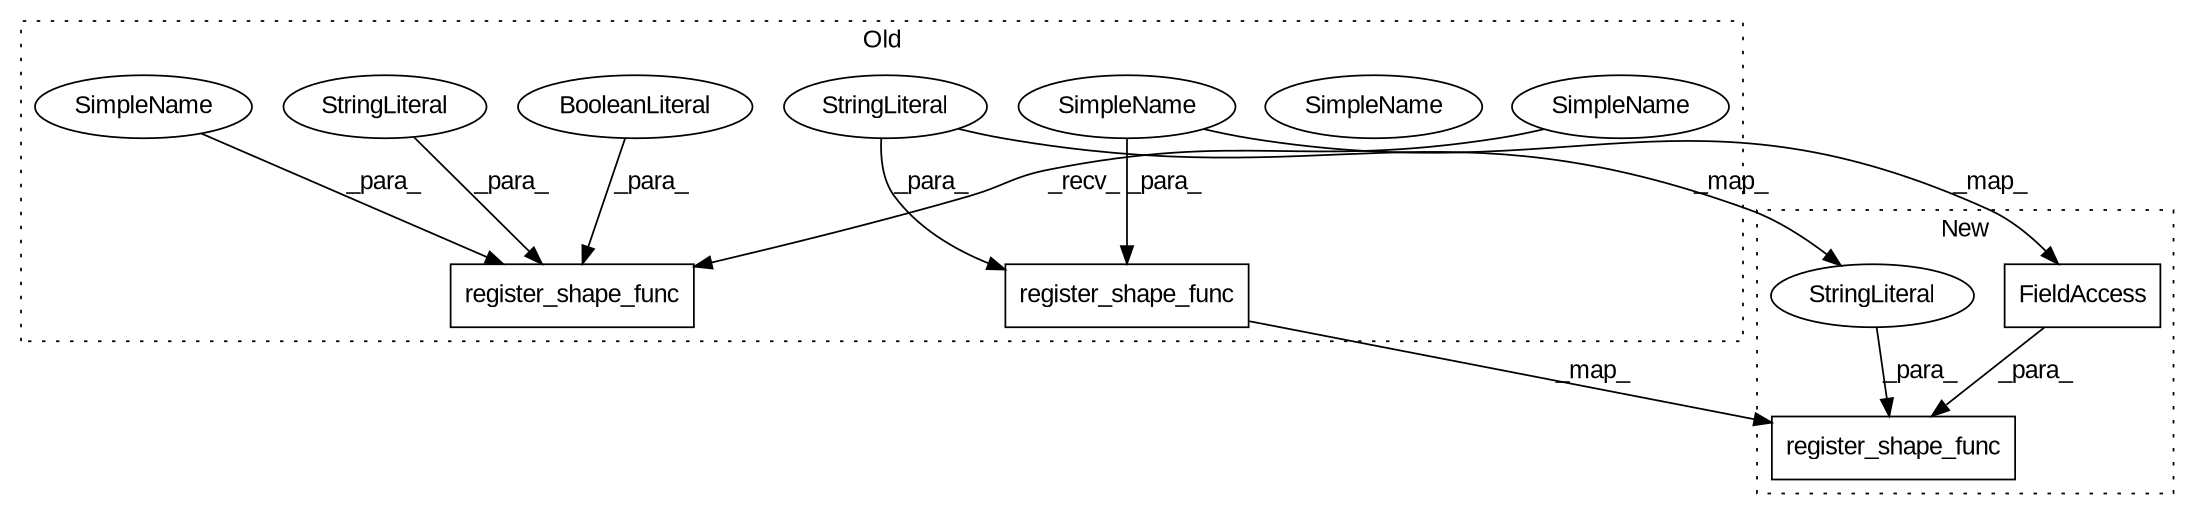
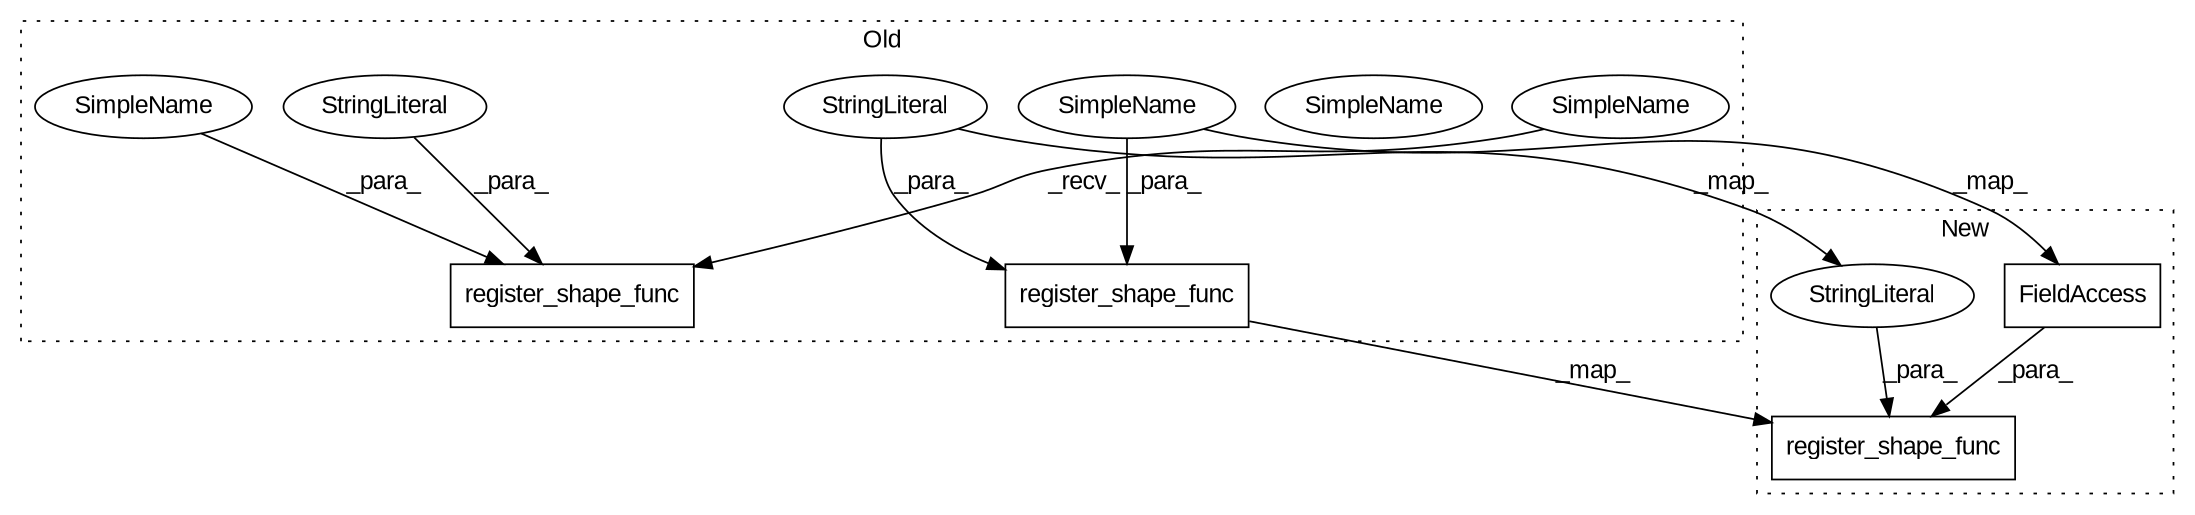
(635, 107) -> none
